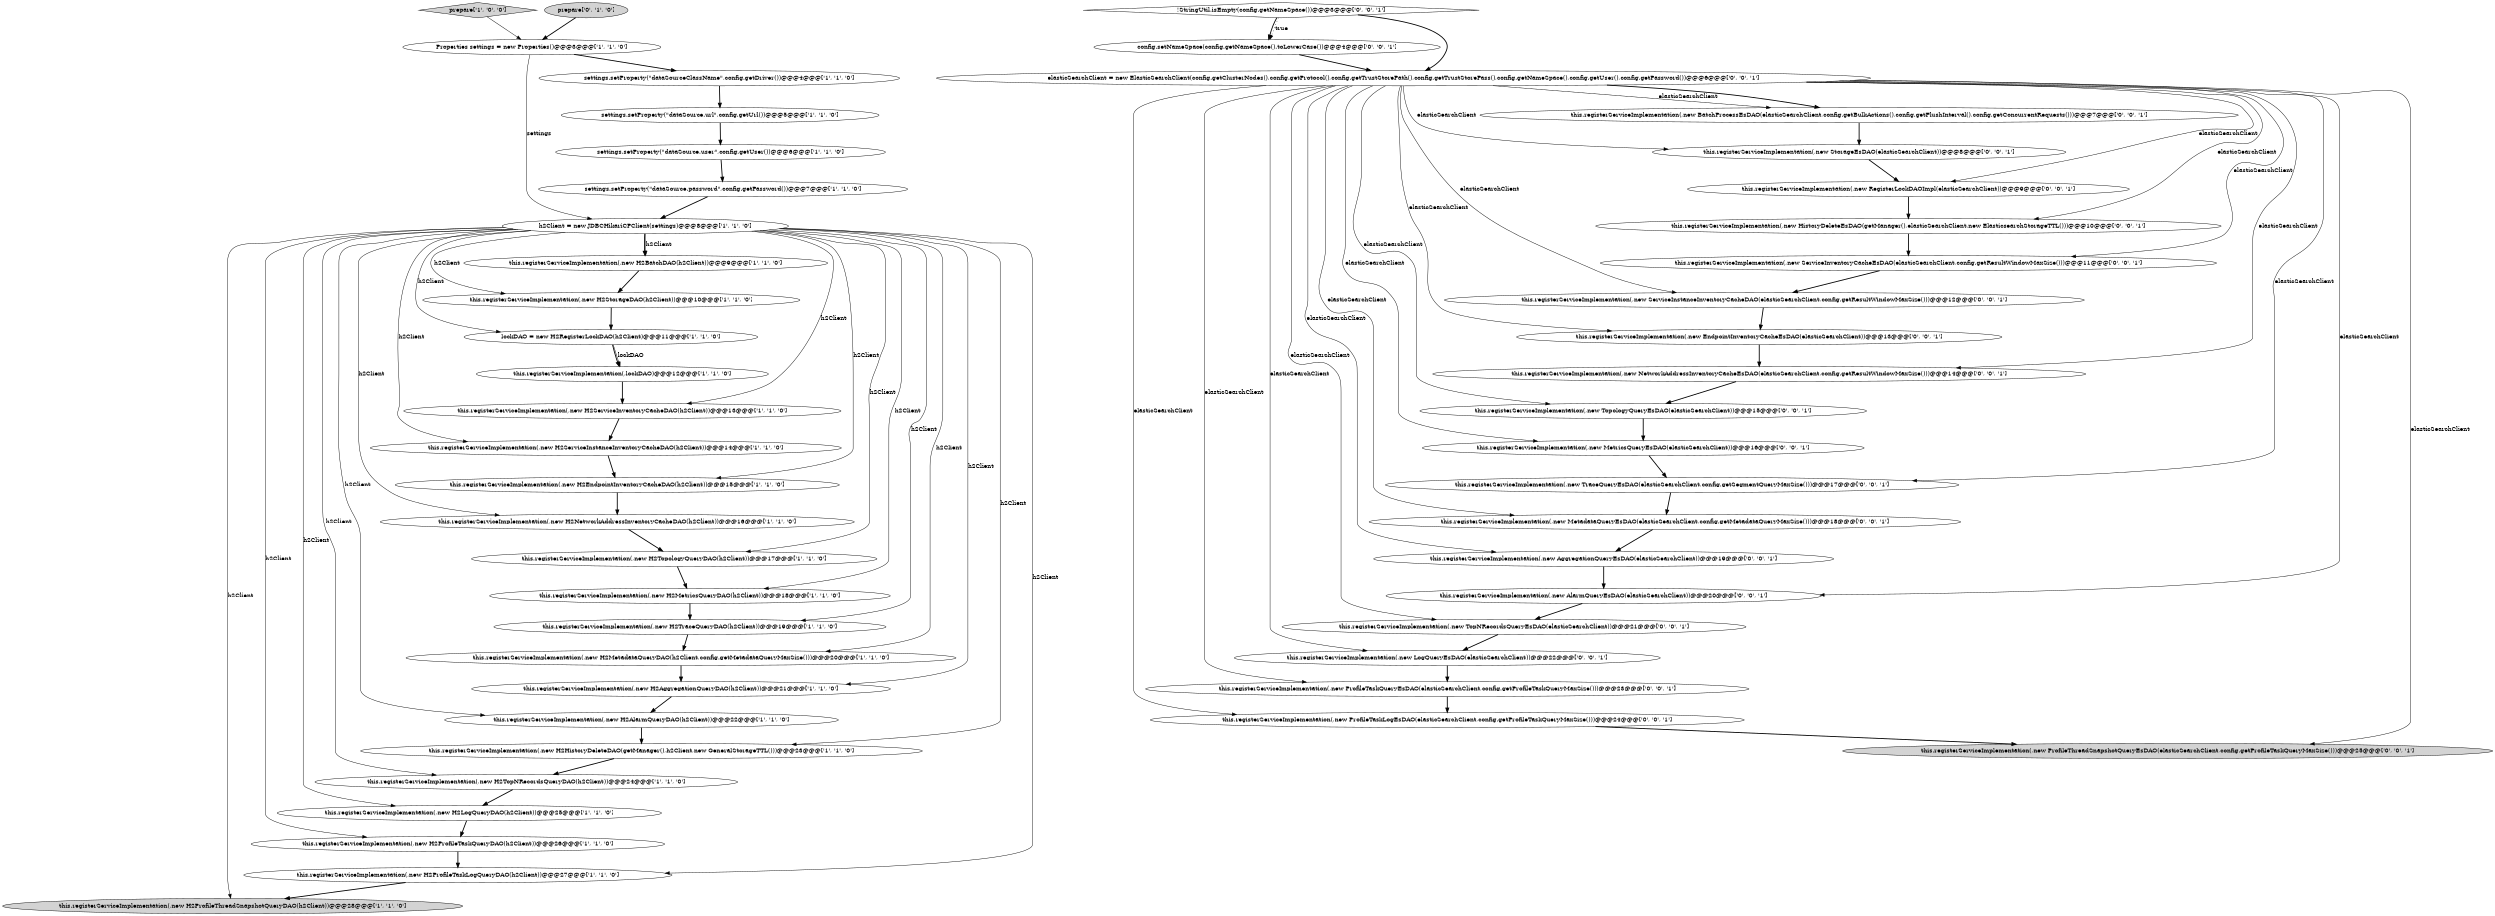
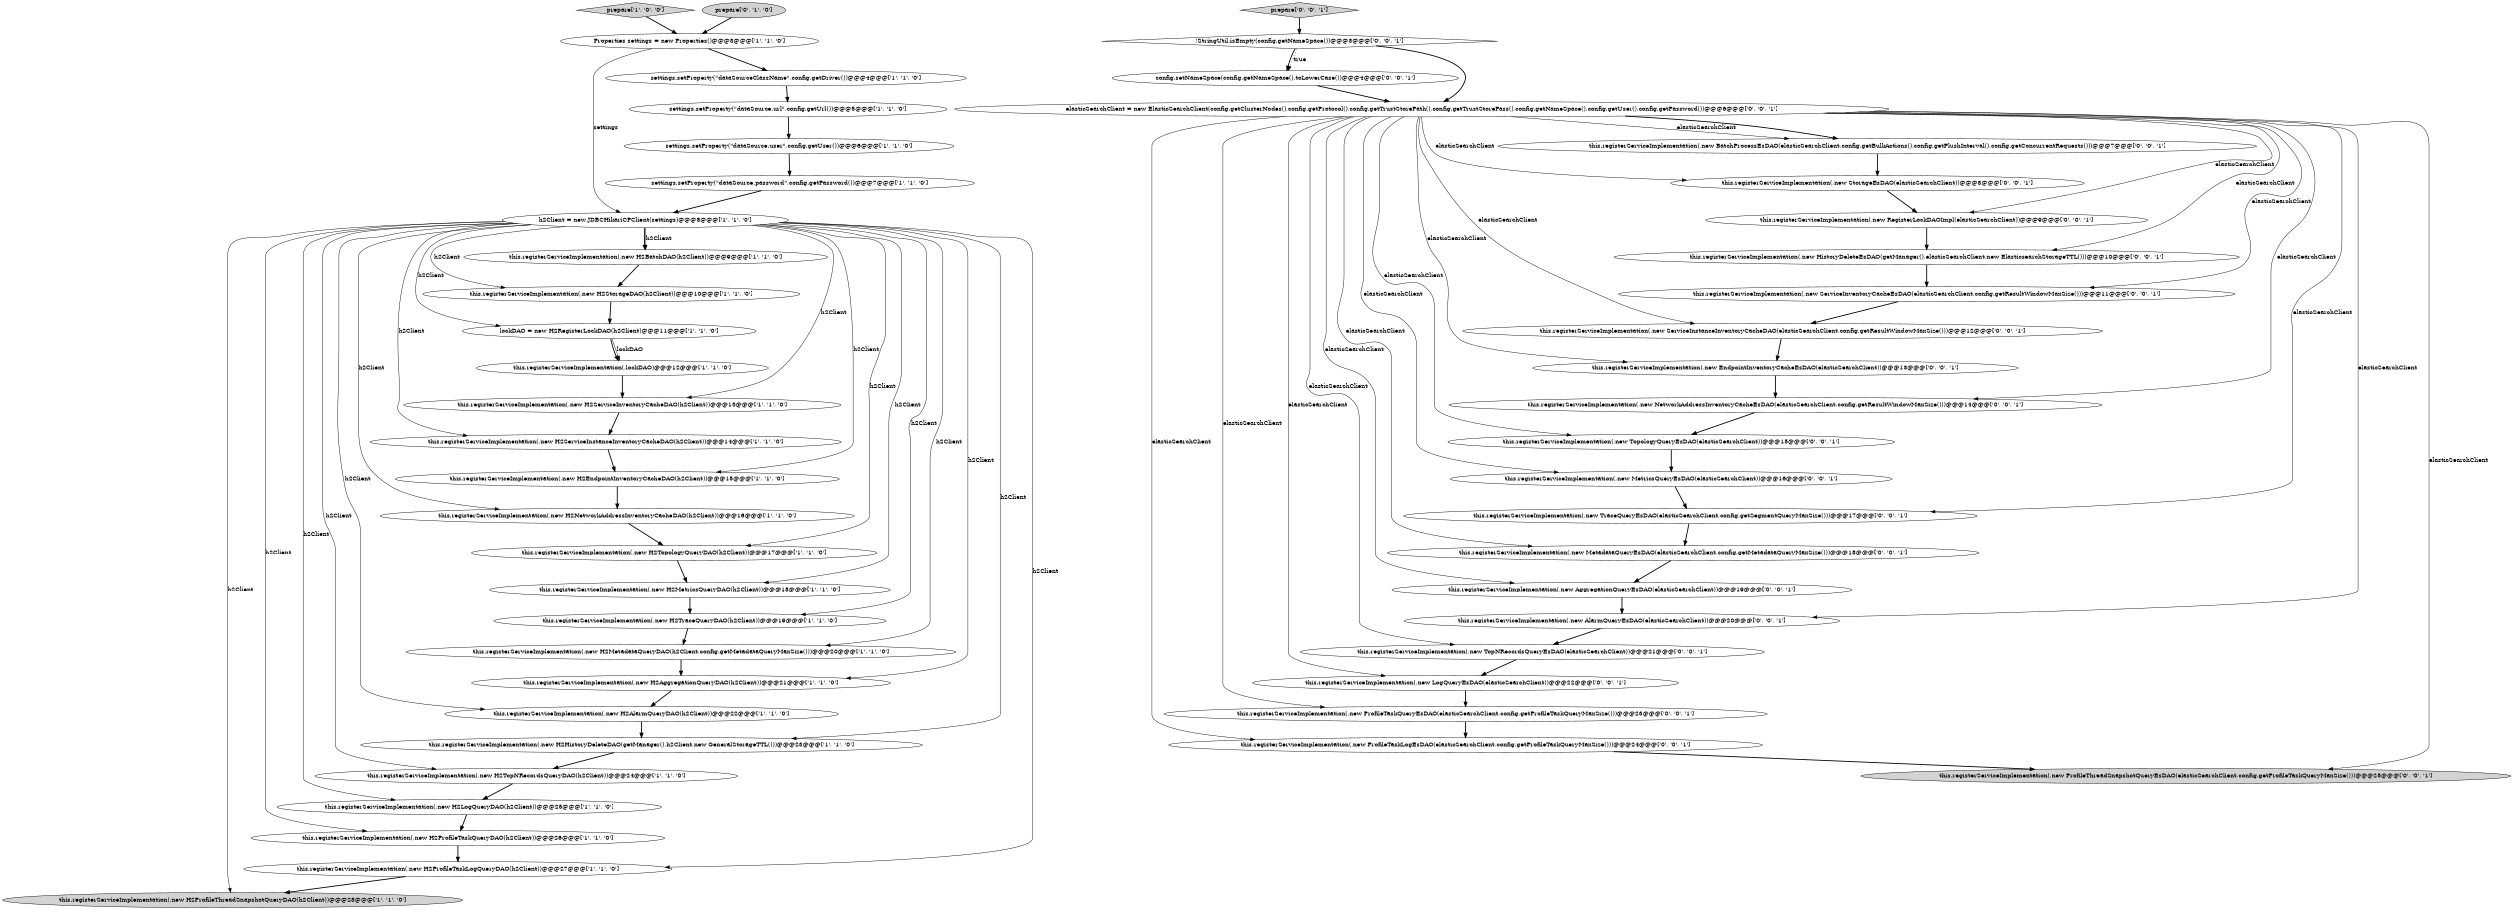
none -> (1299, 10)
(502, 27) -> (659, 24)
